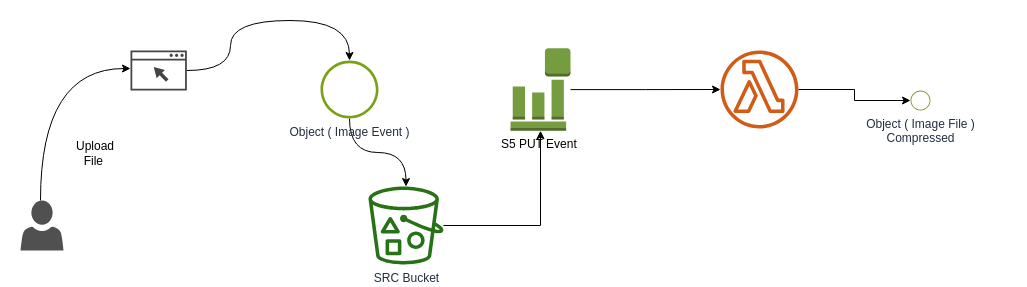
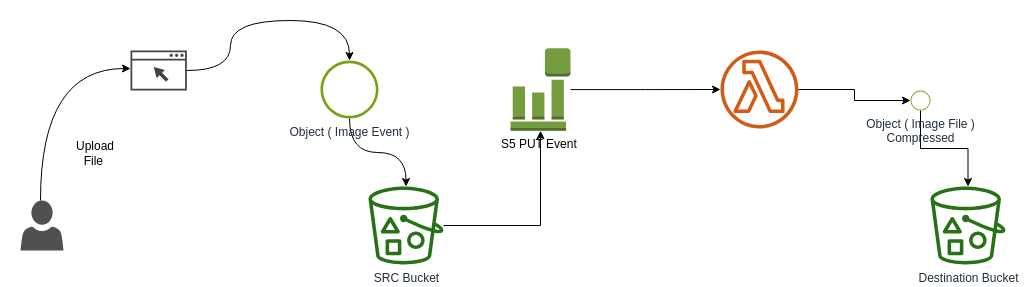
none -> (941, 149)
none -> (968, 226)
